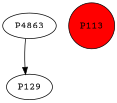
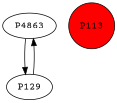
none -> (34, 60)
